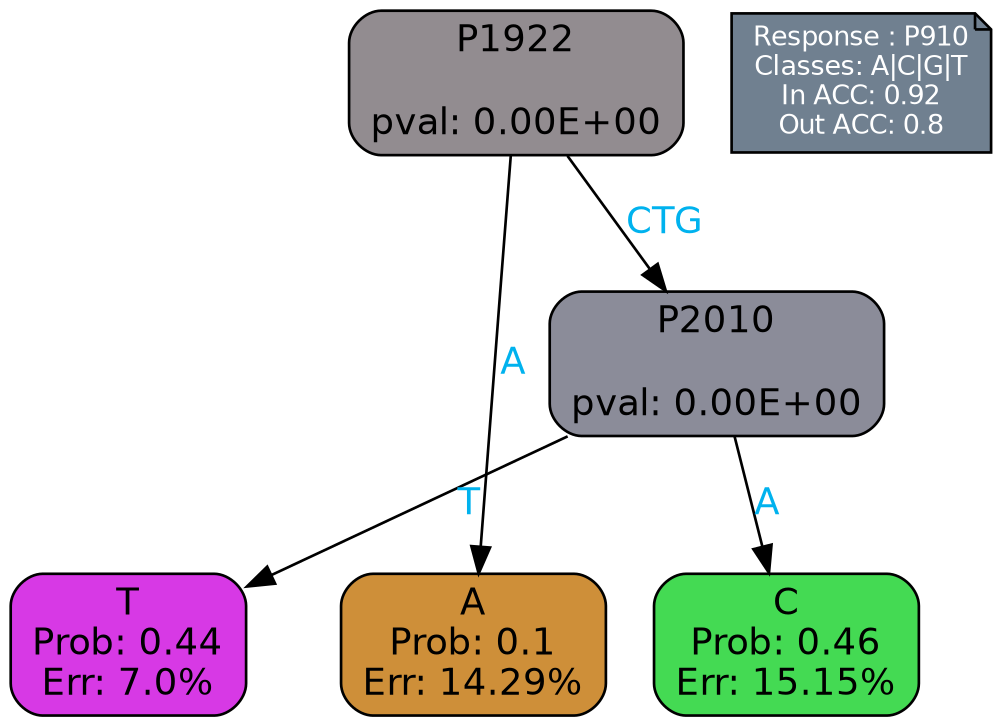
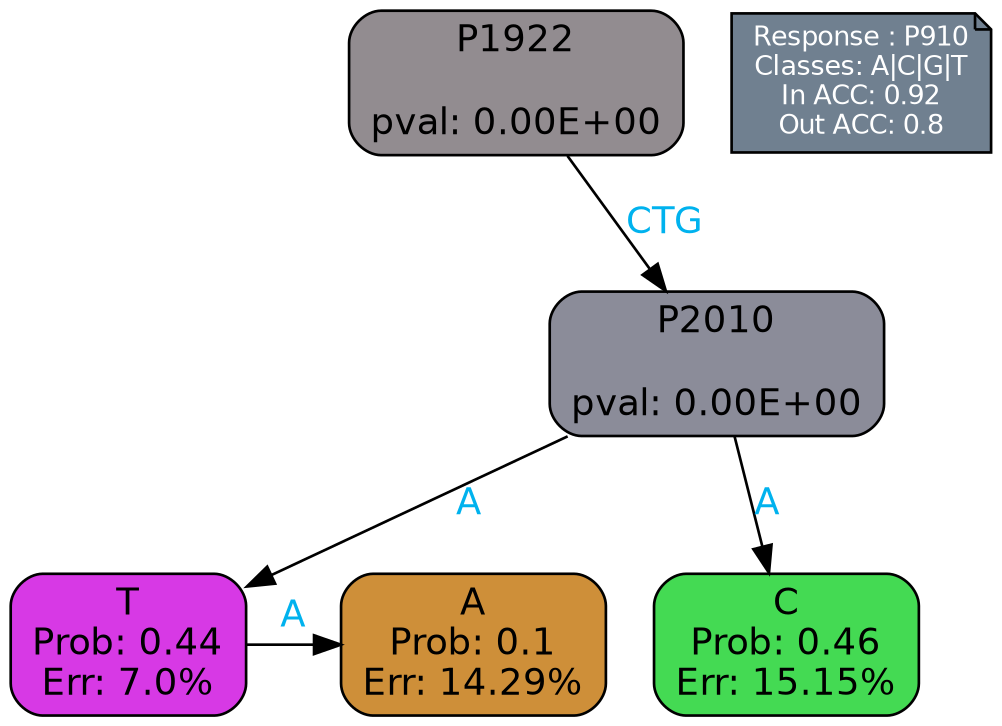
(496, 351) -> (280, 645)
(469, 504) -> (469, 504)
